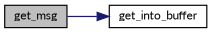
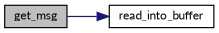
(158, 16) -> (162, 16)
